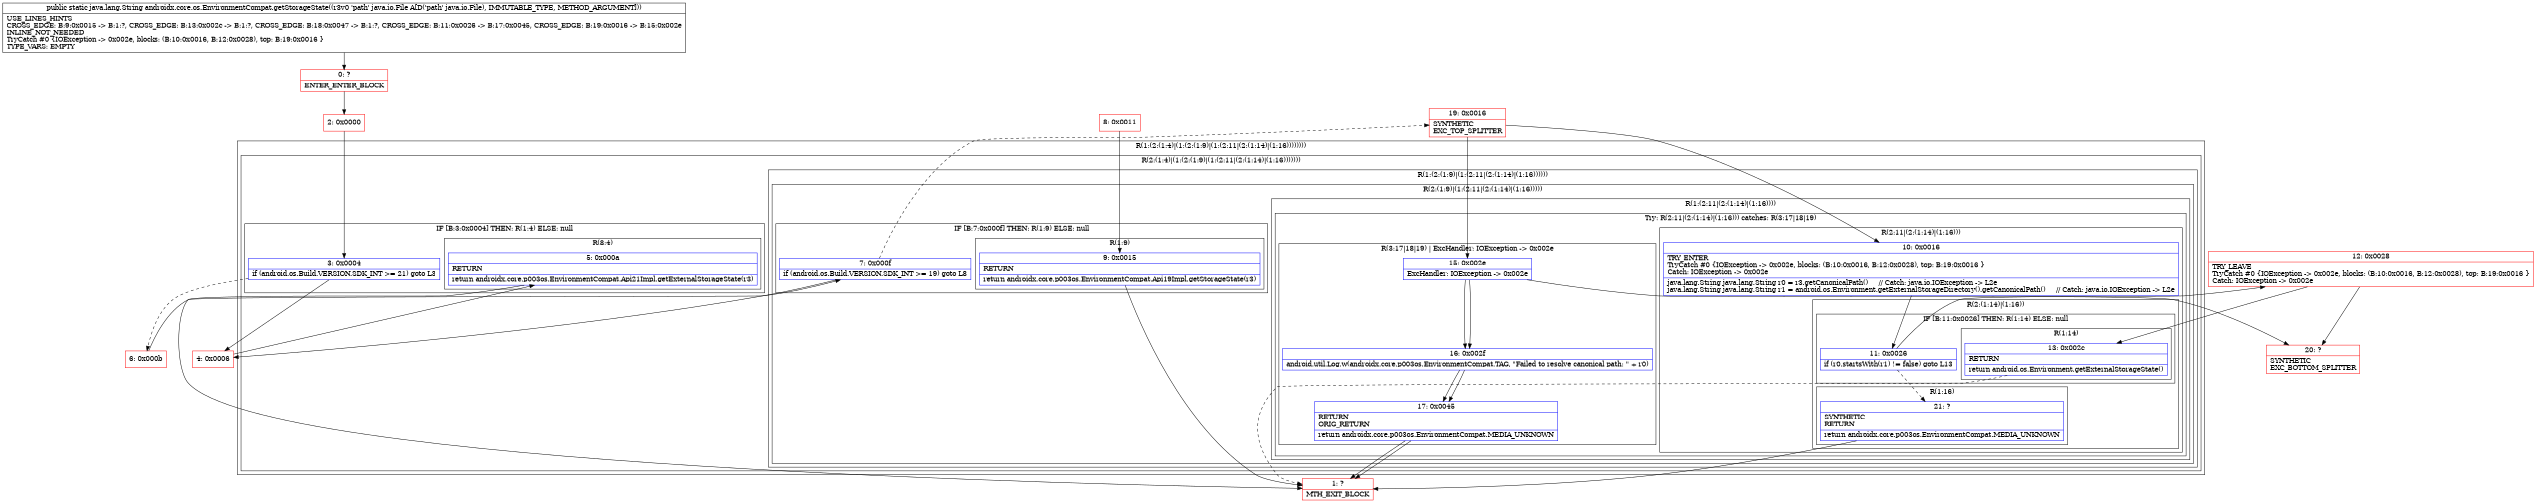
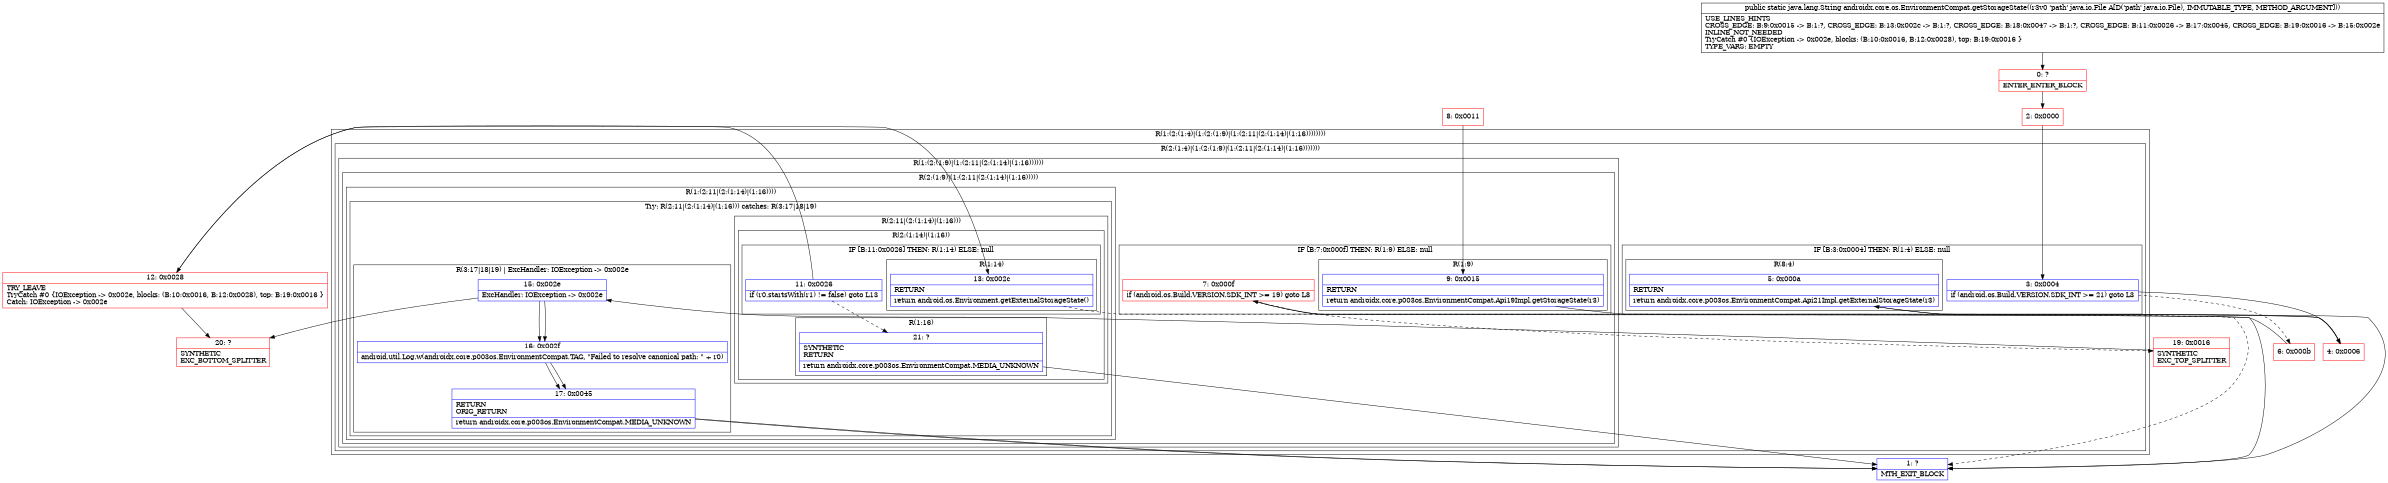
(875, 269) -> (1218, 290)
(1921, 269) -> none
(1338, 489) -> (1912, 469)
